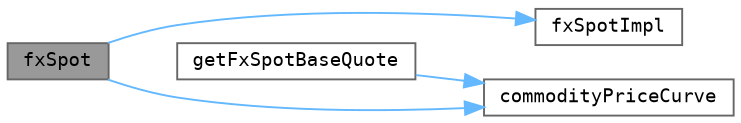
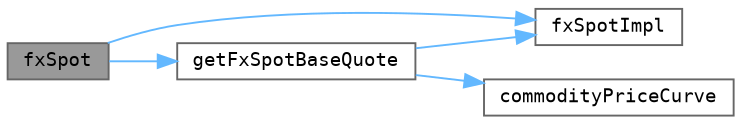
none -> (466, 43)
(285, 108) -> (133, 61)
